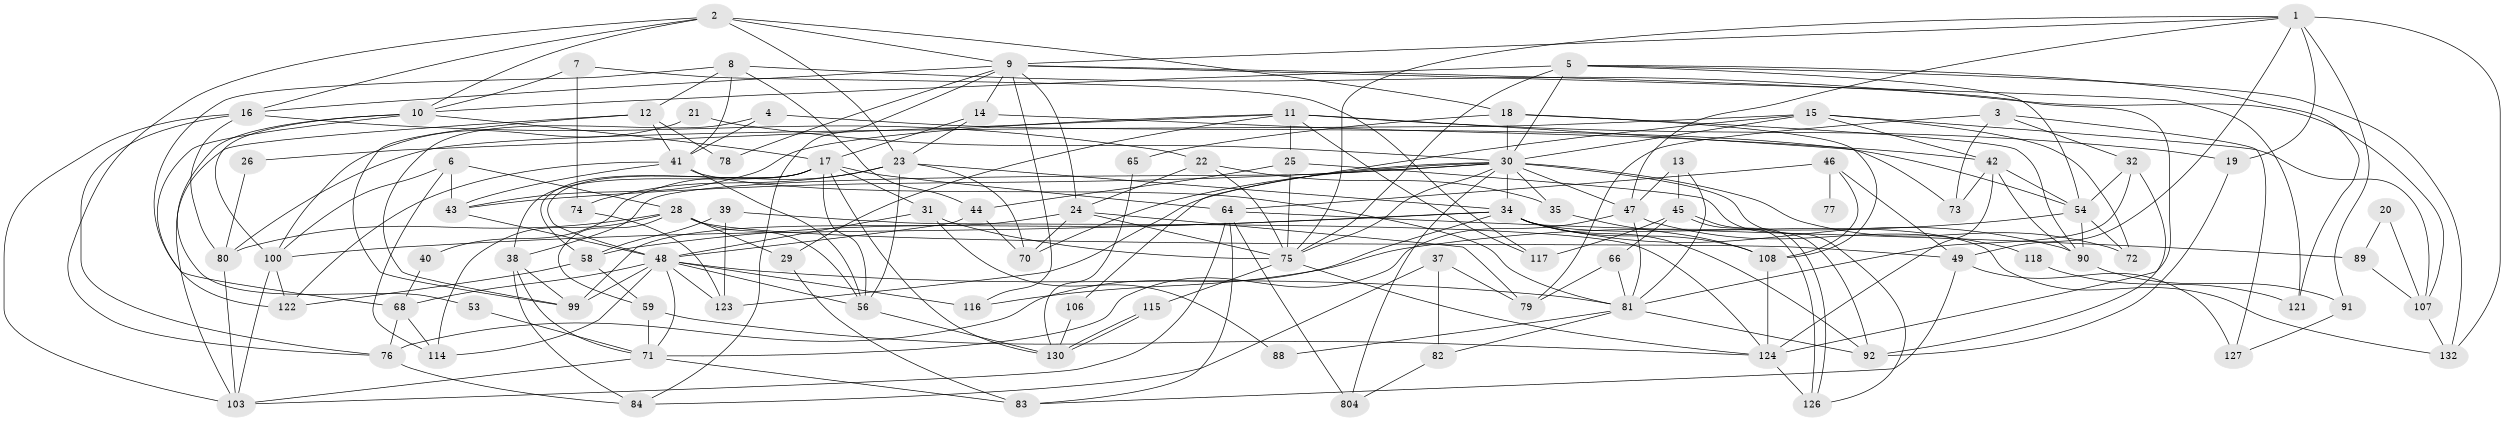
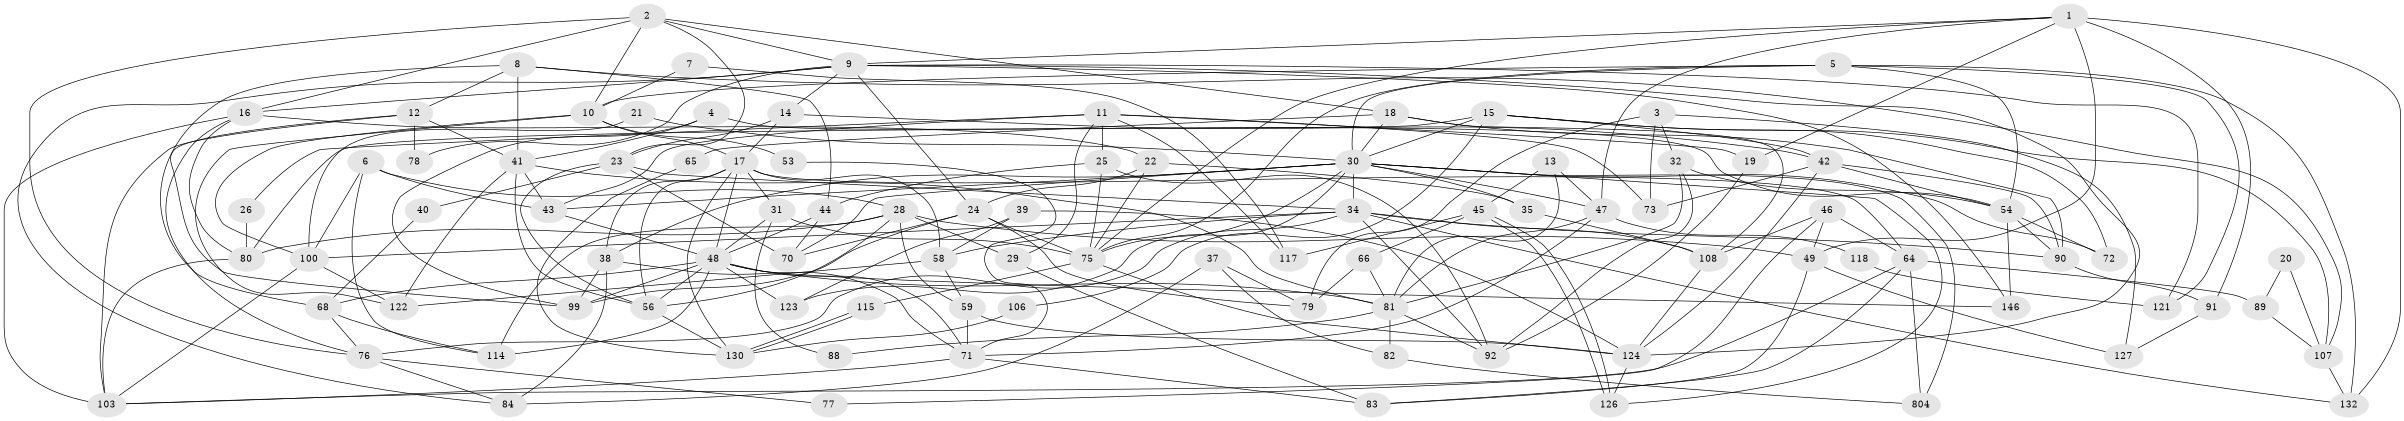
(577, 211) -> none
(973, 308) -> (2011, 308)
none -> (586, 380)
